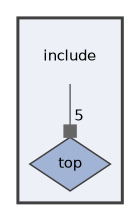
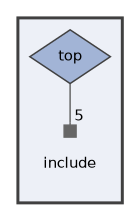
(70, 103) -> (70, 103)
